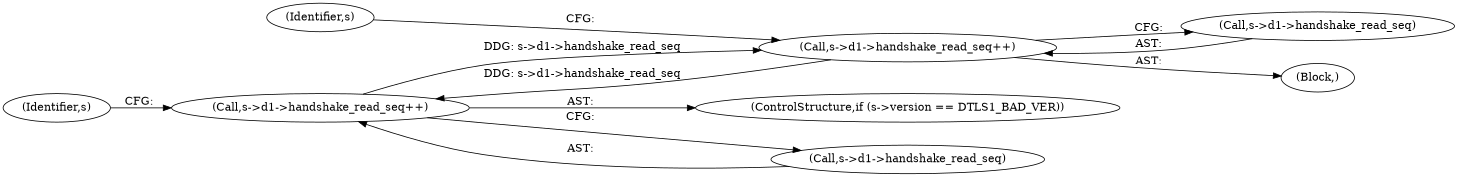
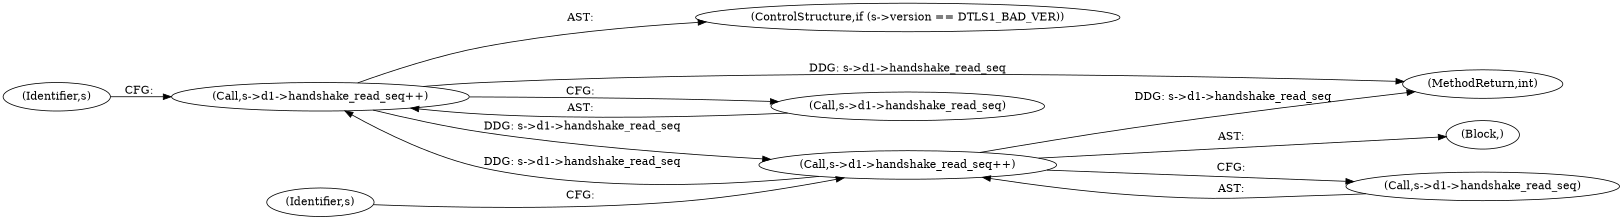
none -> (1483, 84)
